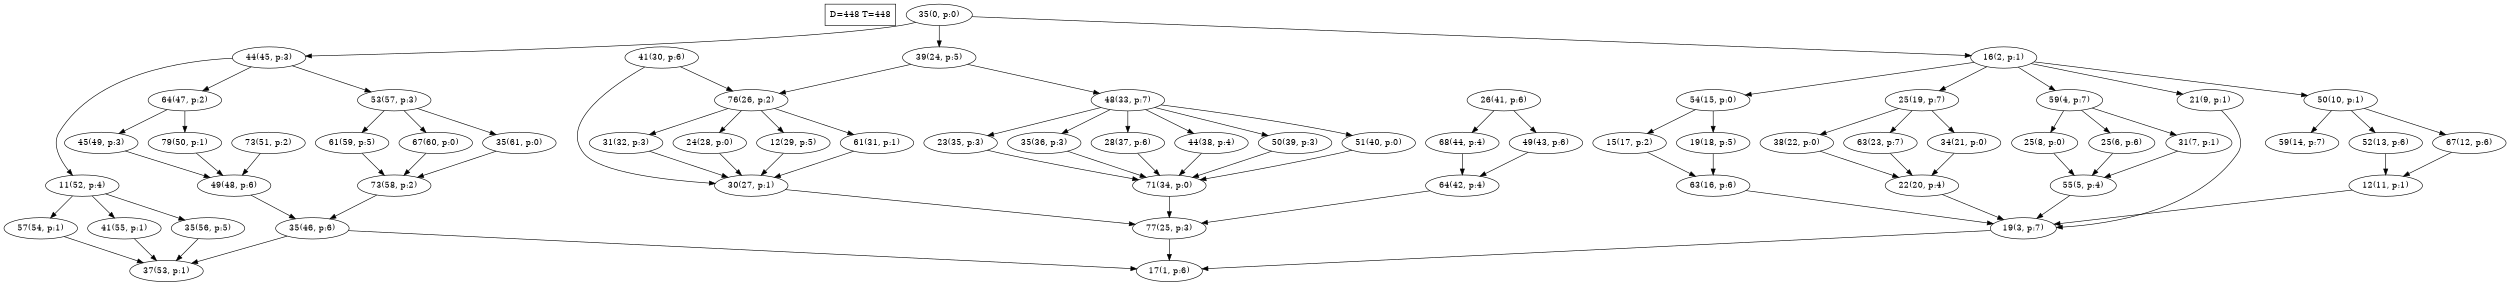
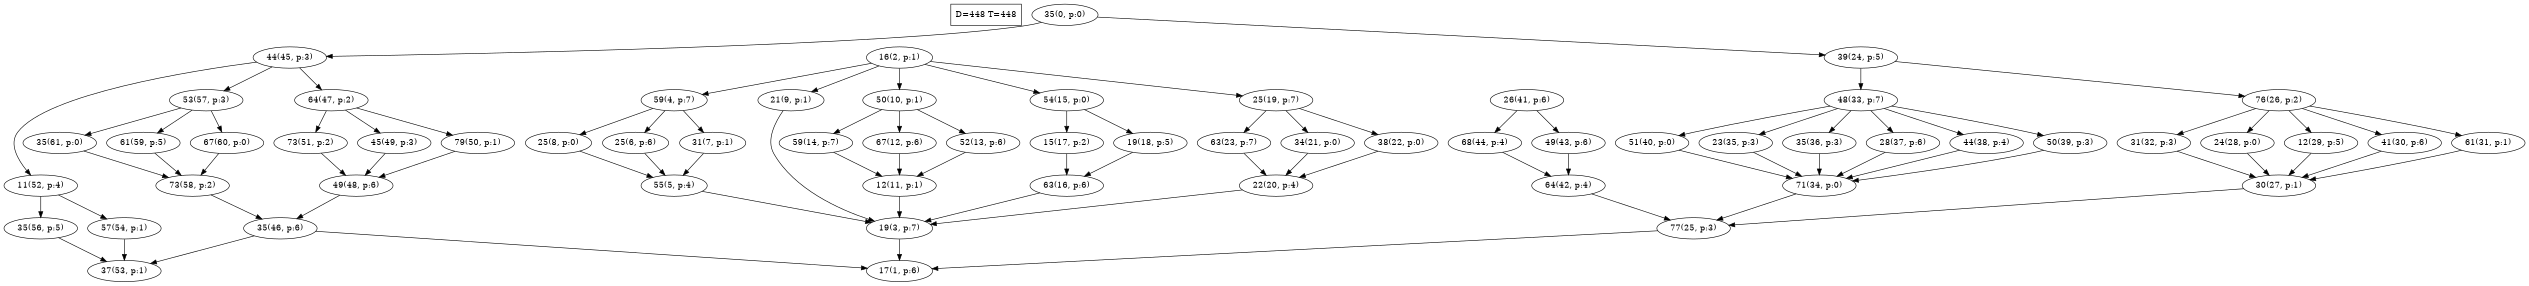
(1469, 36) -> none
(704, 78) -> (2339, 121)
none -> (322, 119)
none -> (855, 163)
(124, 228) -> none
